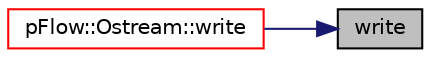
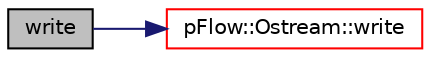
(291, 29) -> (119, 29)
